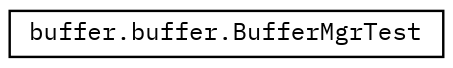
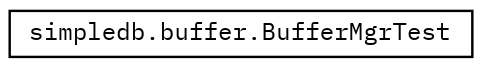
(226, 34) -> (241, 34)
